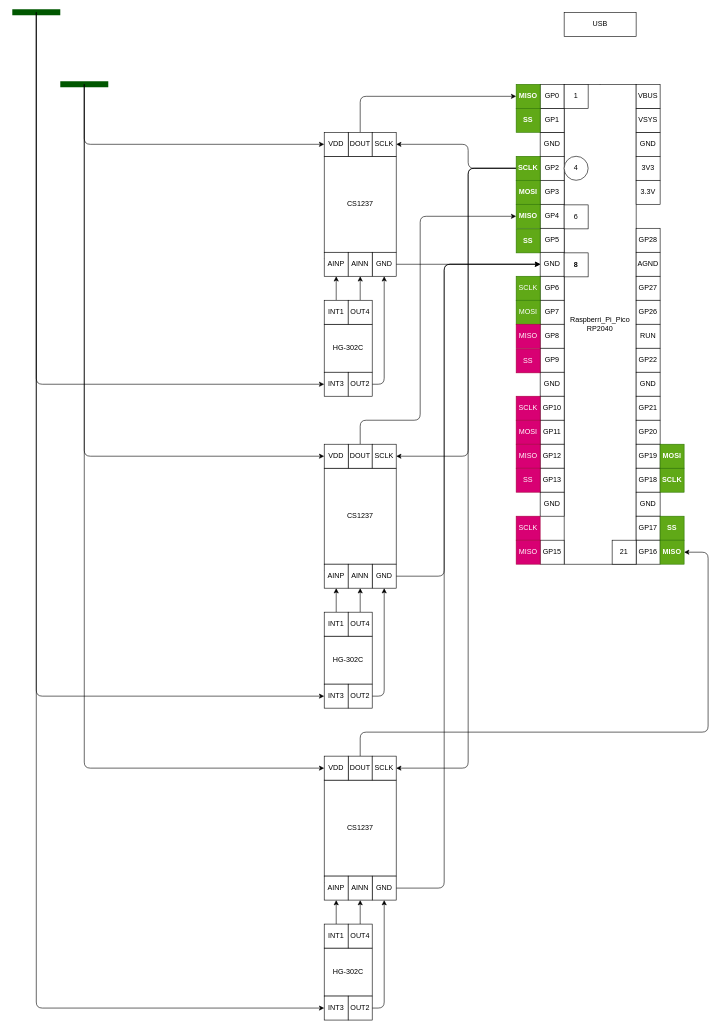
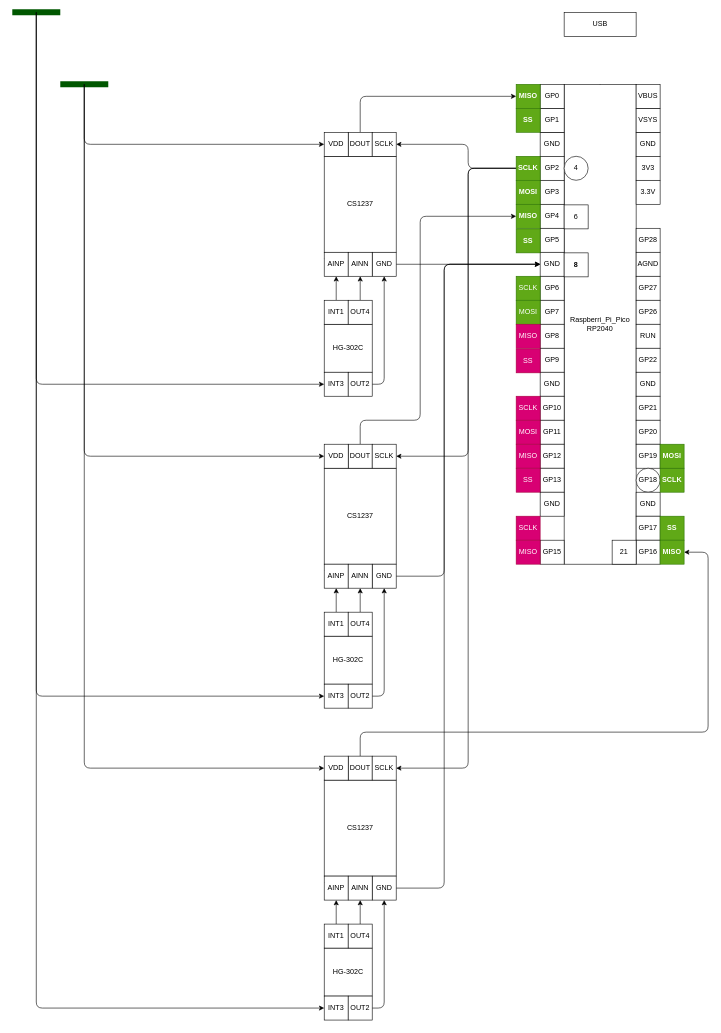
(576, 96) -> none
(648, 480) -> (648, 480)
